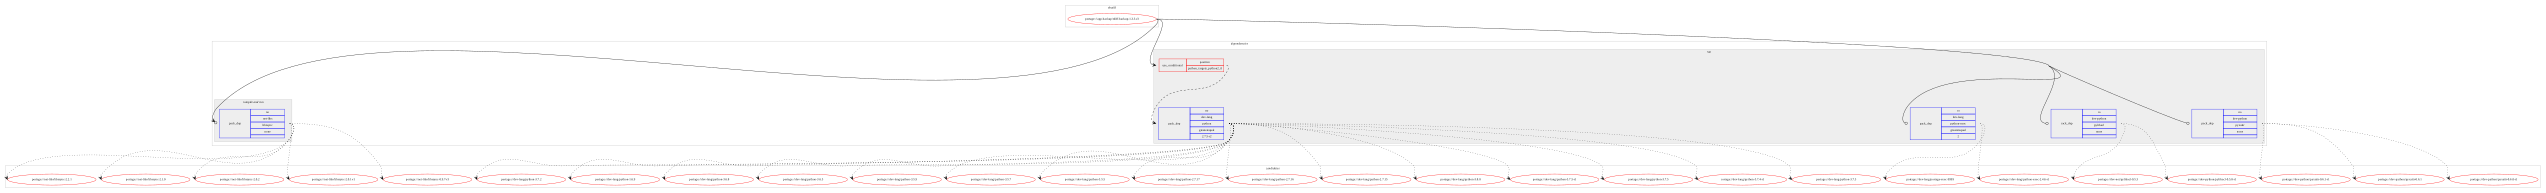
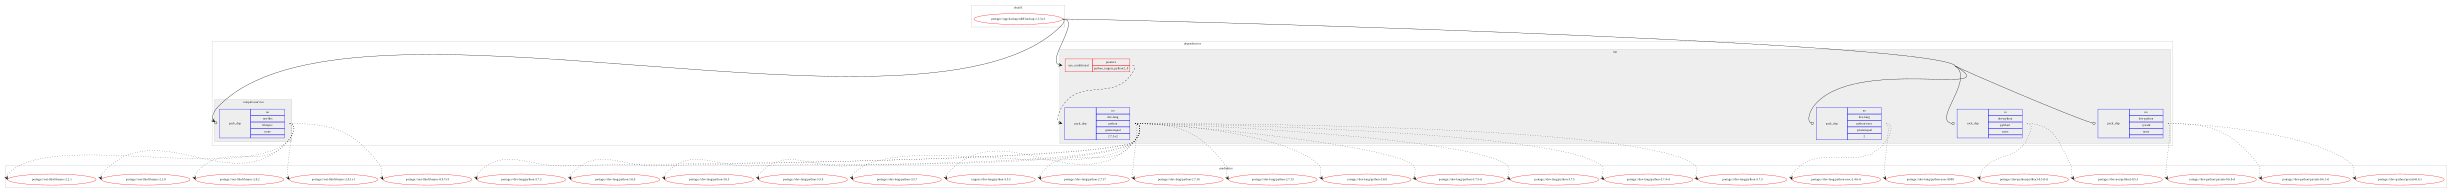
(709, 180) -> none
(1085, 180) -> (991, 180)
(1930, 180) -> (1930, 180)
